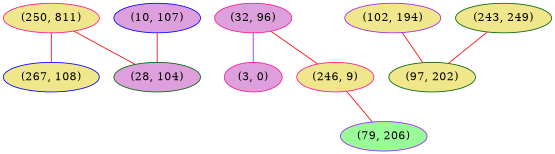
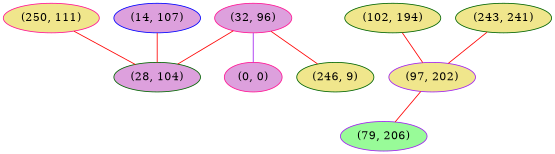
(51, 18) -> (51, 18)
(157, 18) -> (157, 18)
(393, 18) -> (393, 18)
(504, 18) -> (504, 18)
none -> (206, 47)
(51, 77) -> none
(253, 77) -> (253, 77)
(335, 77) -> (335, 77)
(432, 77) -> (432, 77)
(359, 107) -> (408, 107)
